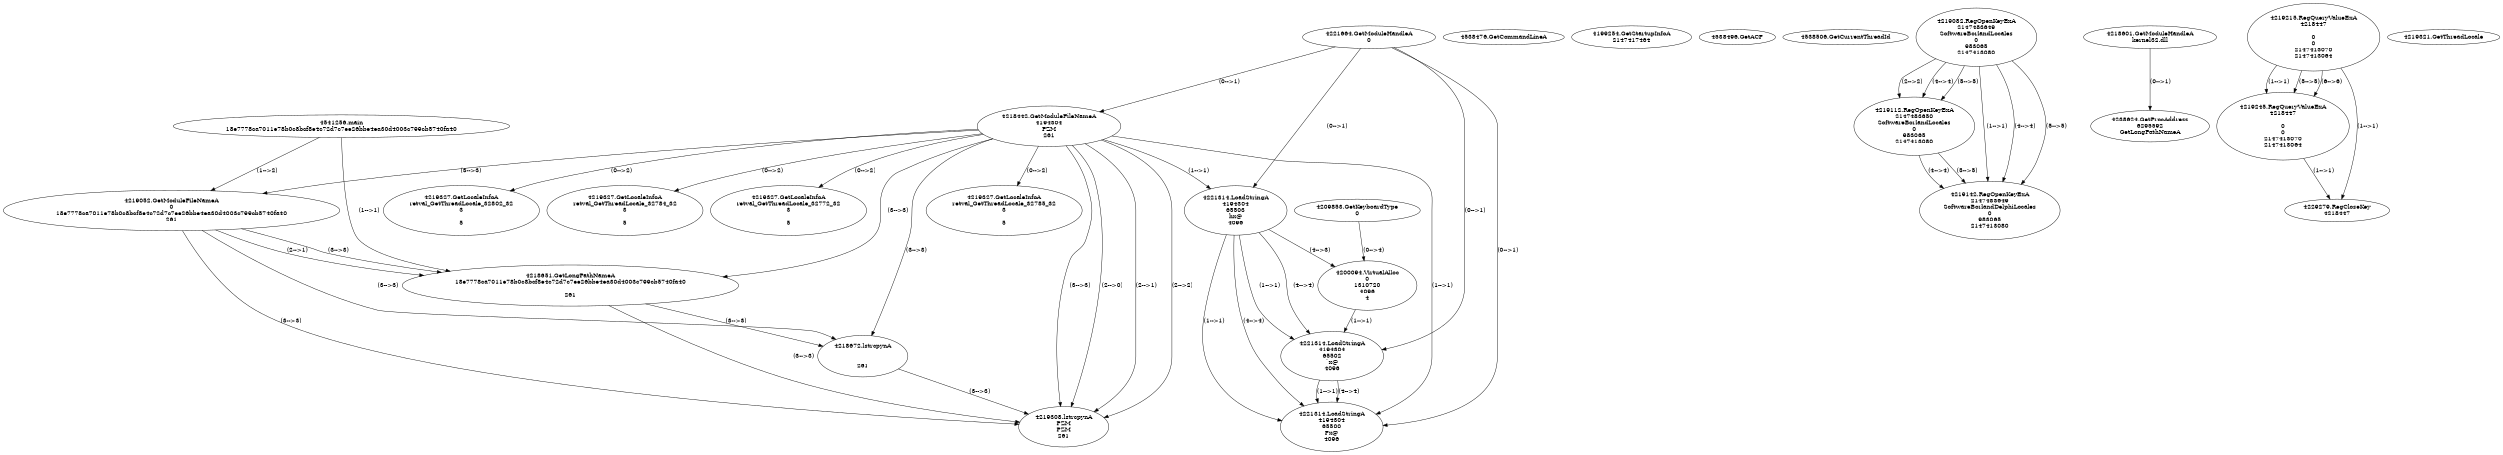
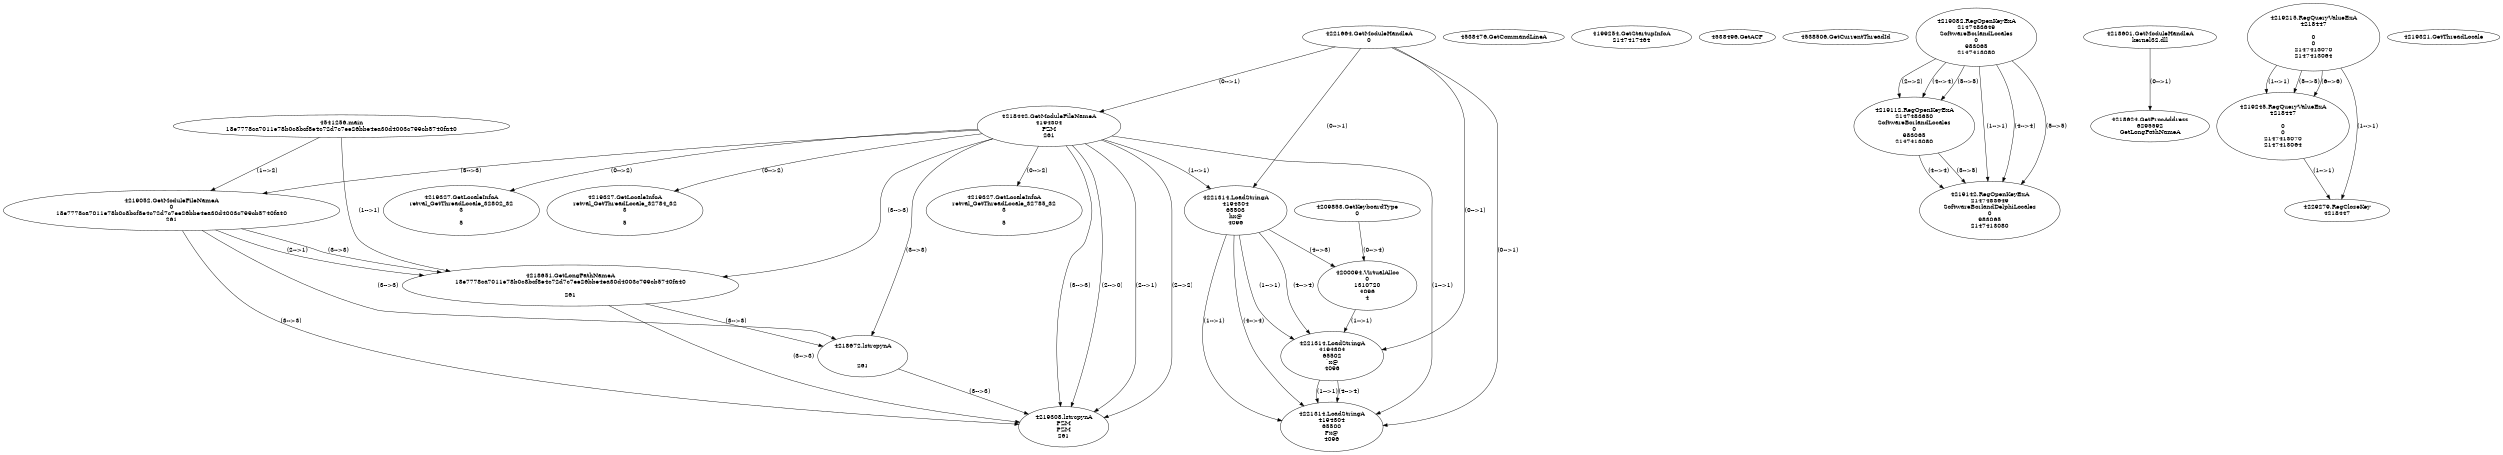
(2150, 126) -> (2150, 126)
(789, 210) -> none
